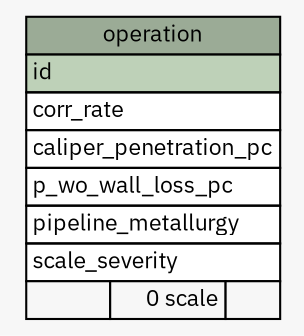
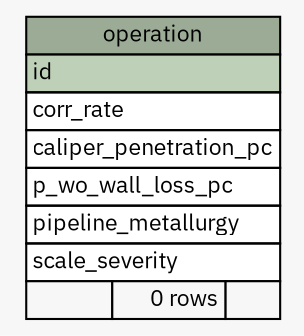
(183, 299) -> (185, 299)
